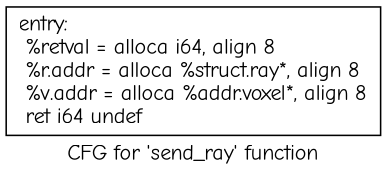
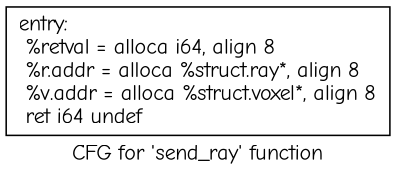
(193, 94) -> (198, 94)
